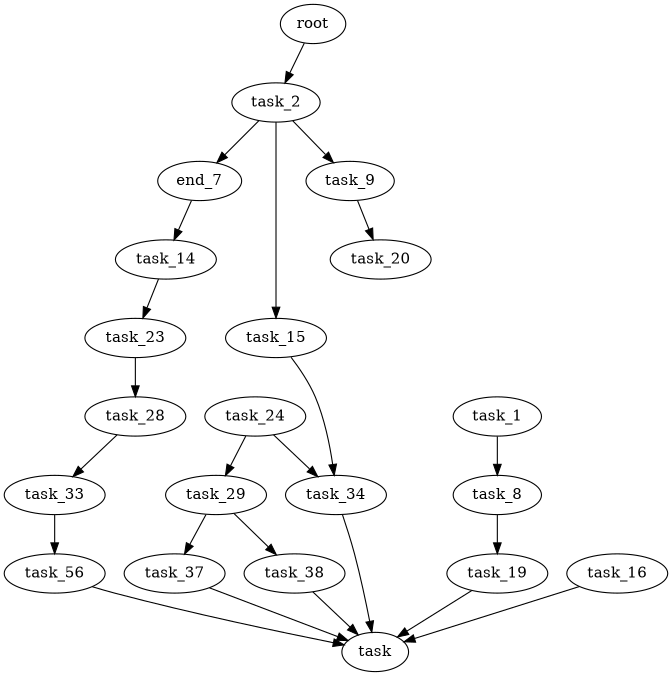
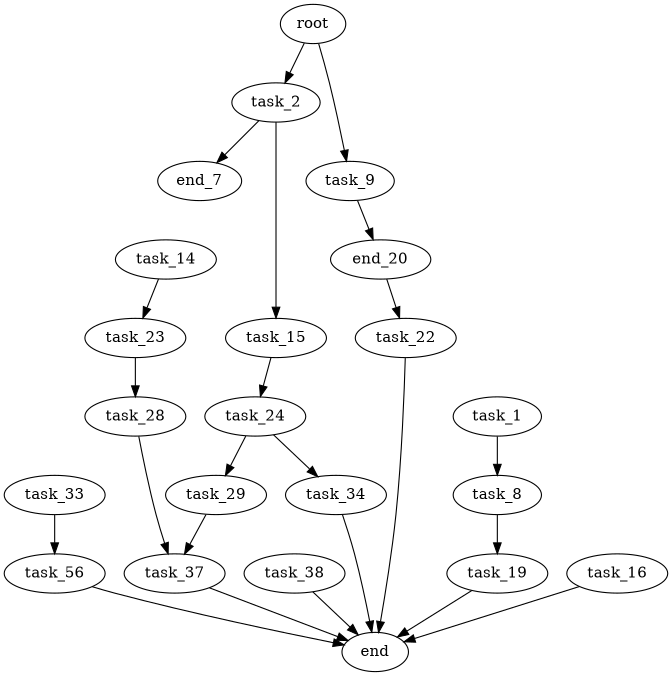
(309, 138) -> (333, 97)
(185, 215) -> none
(381, 259) -> (381, 259)
none -> (406, 338)
(319, 408) -> (267, 372)
(99, 452) -> (150, 490)
(251, 530) -> none
(375, 652) -> (375, 652)
